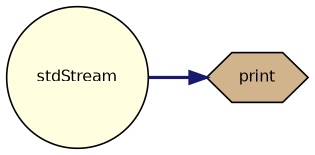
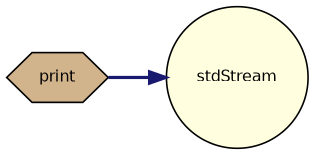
(169, 77) -> (129, 77)
